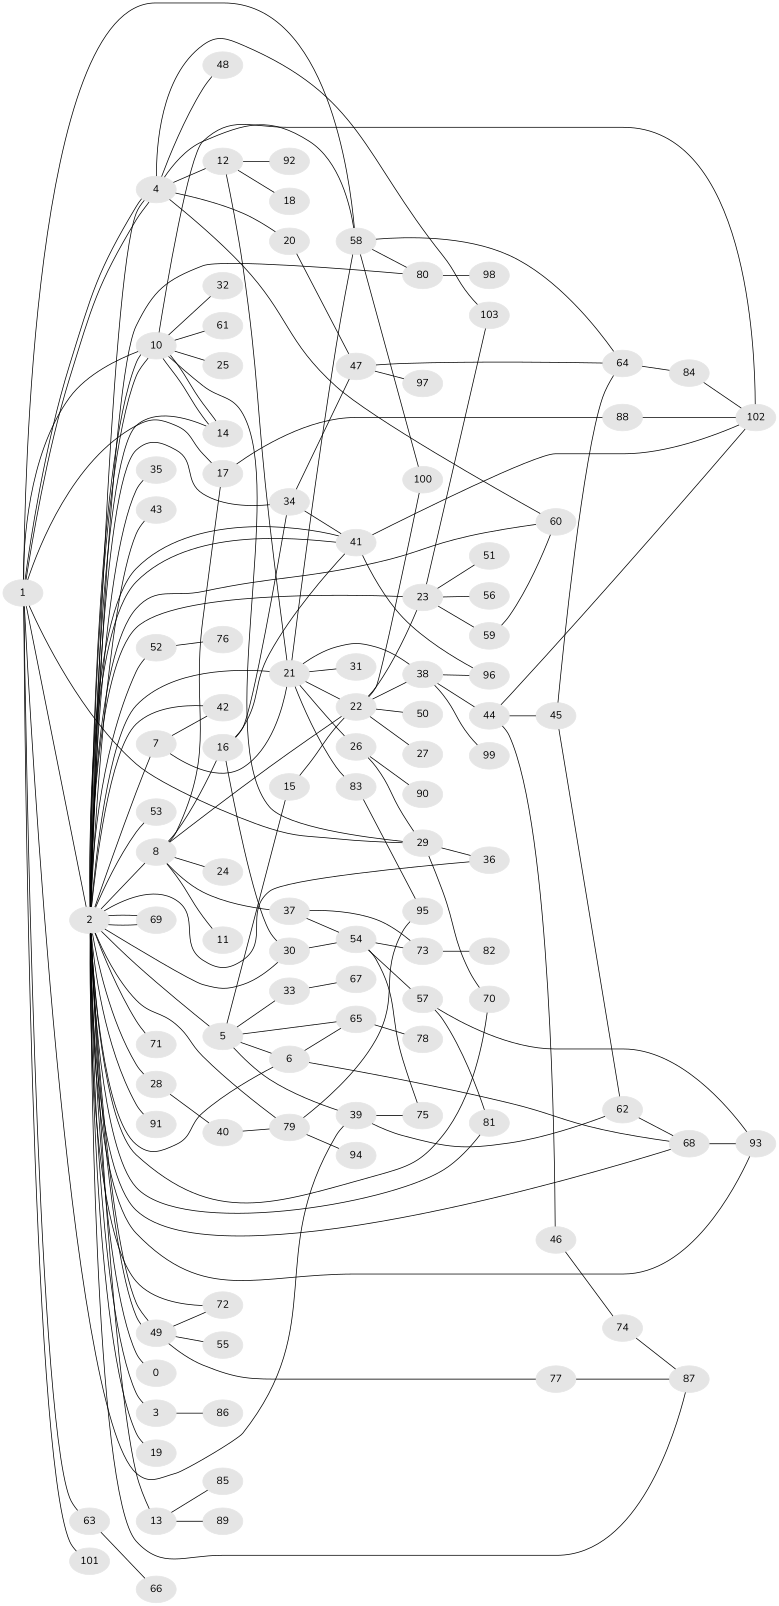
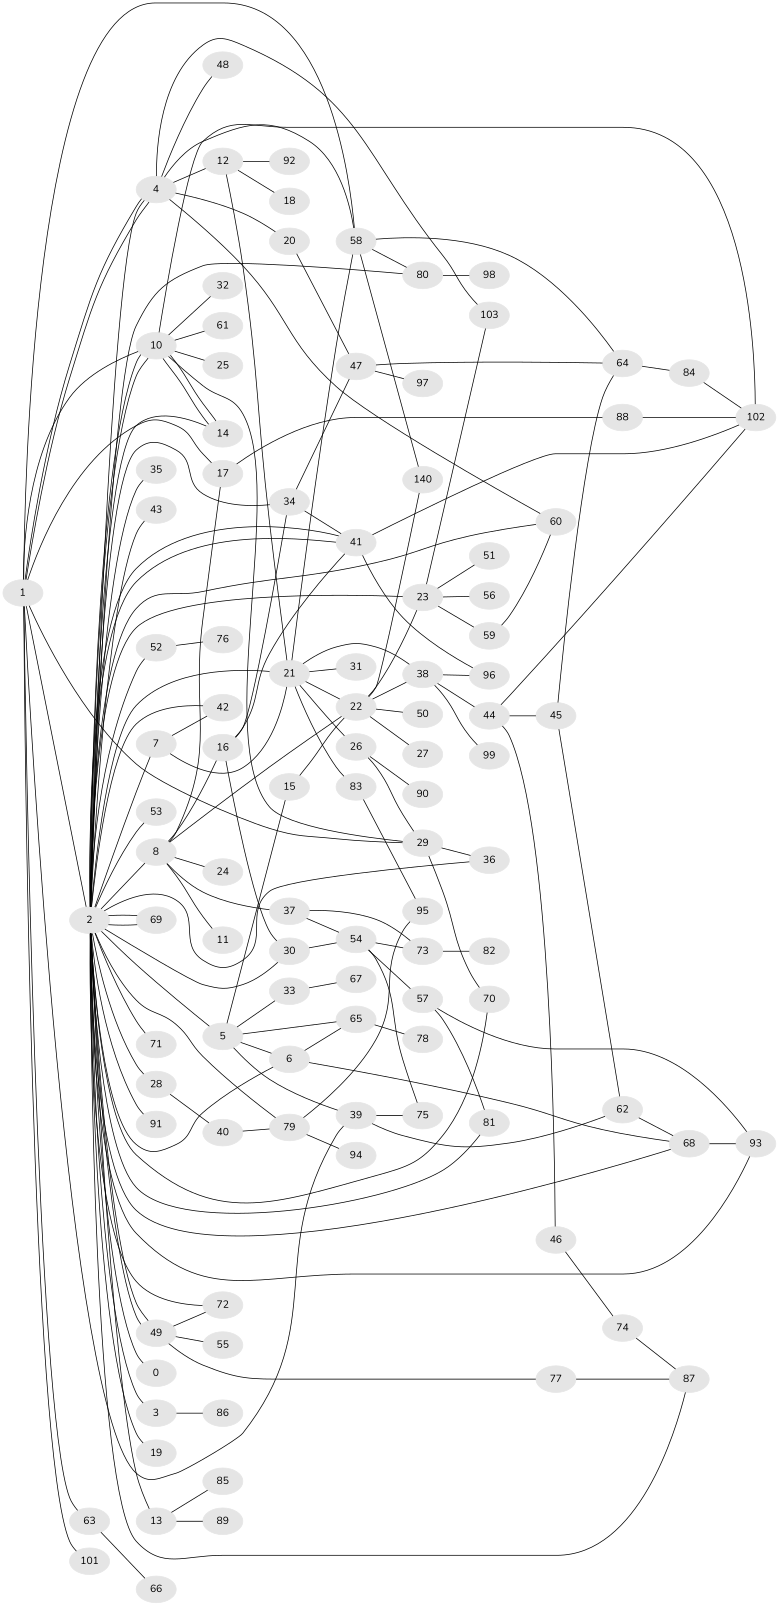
(423, 480) -> (423, 480)
